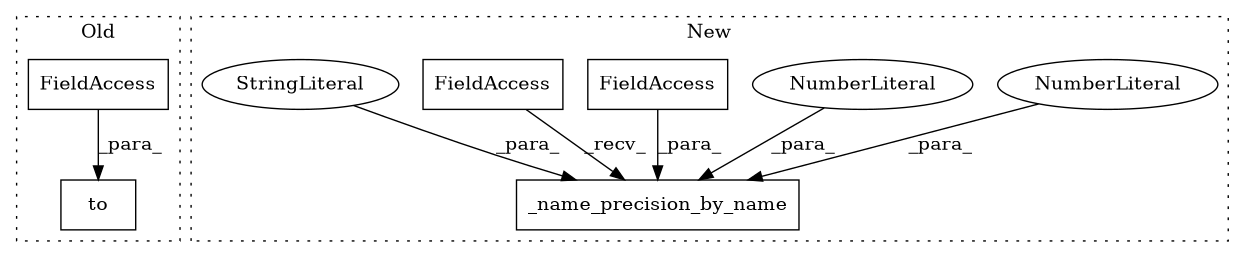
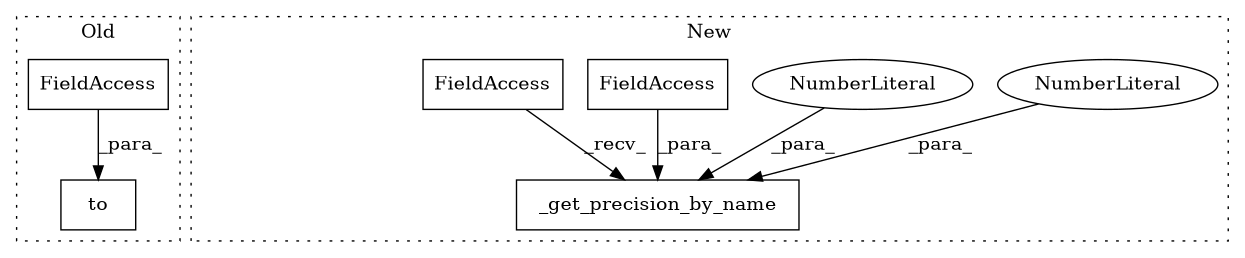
(300, 84) -> none
(658, 205) -> (658, 205)
